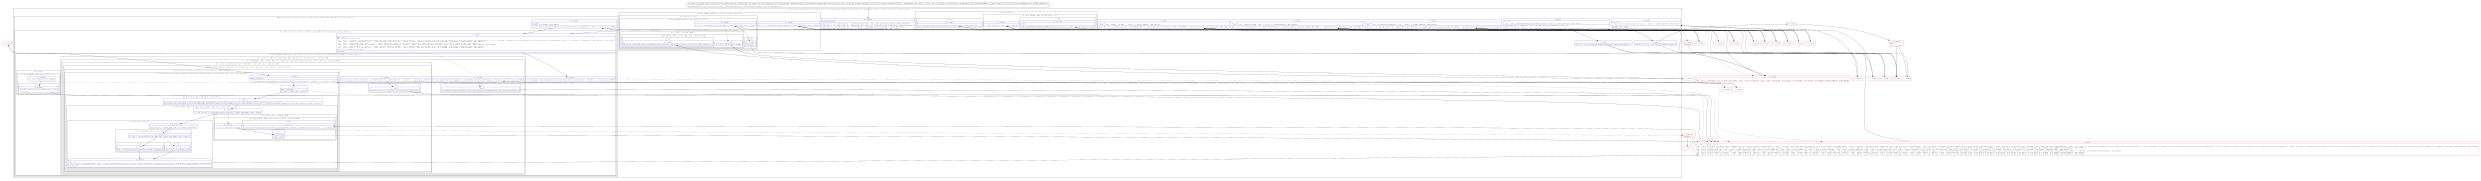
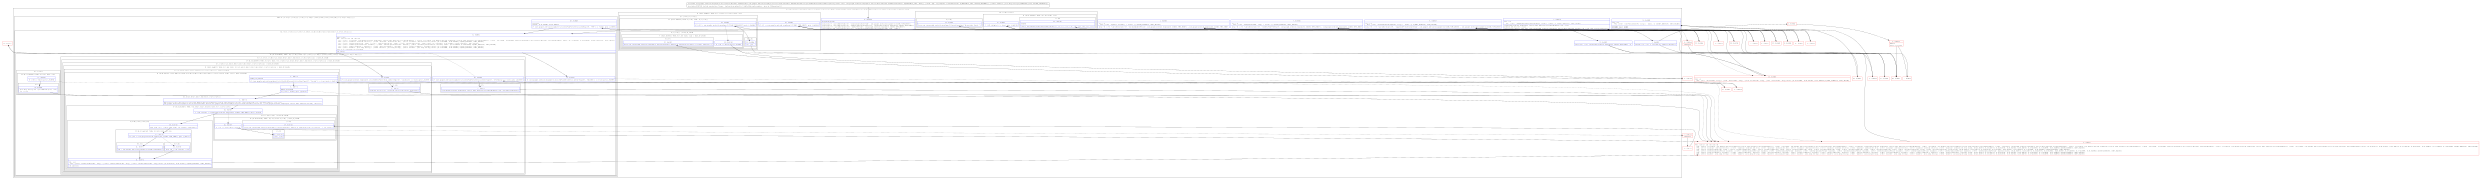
(143, 61) -> (196, 53)
